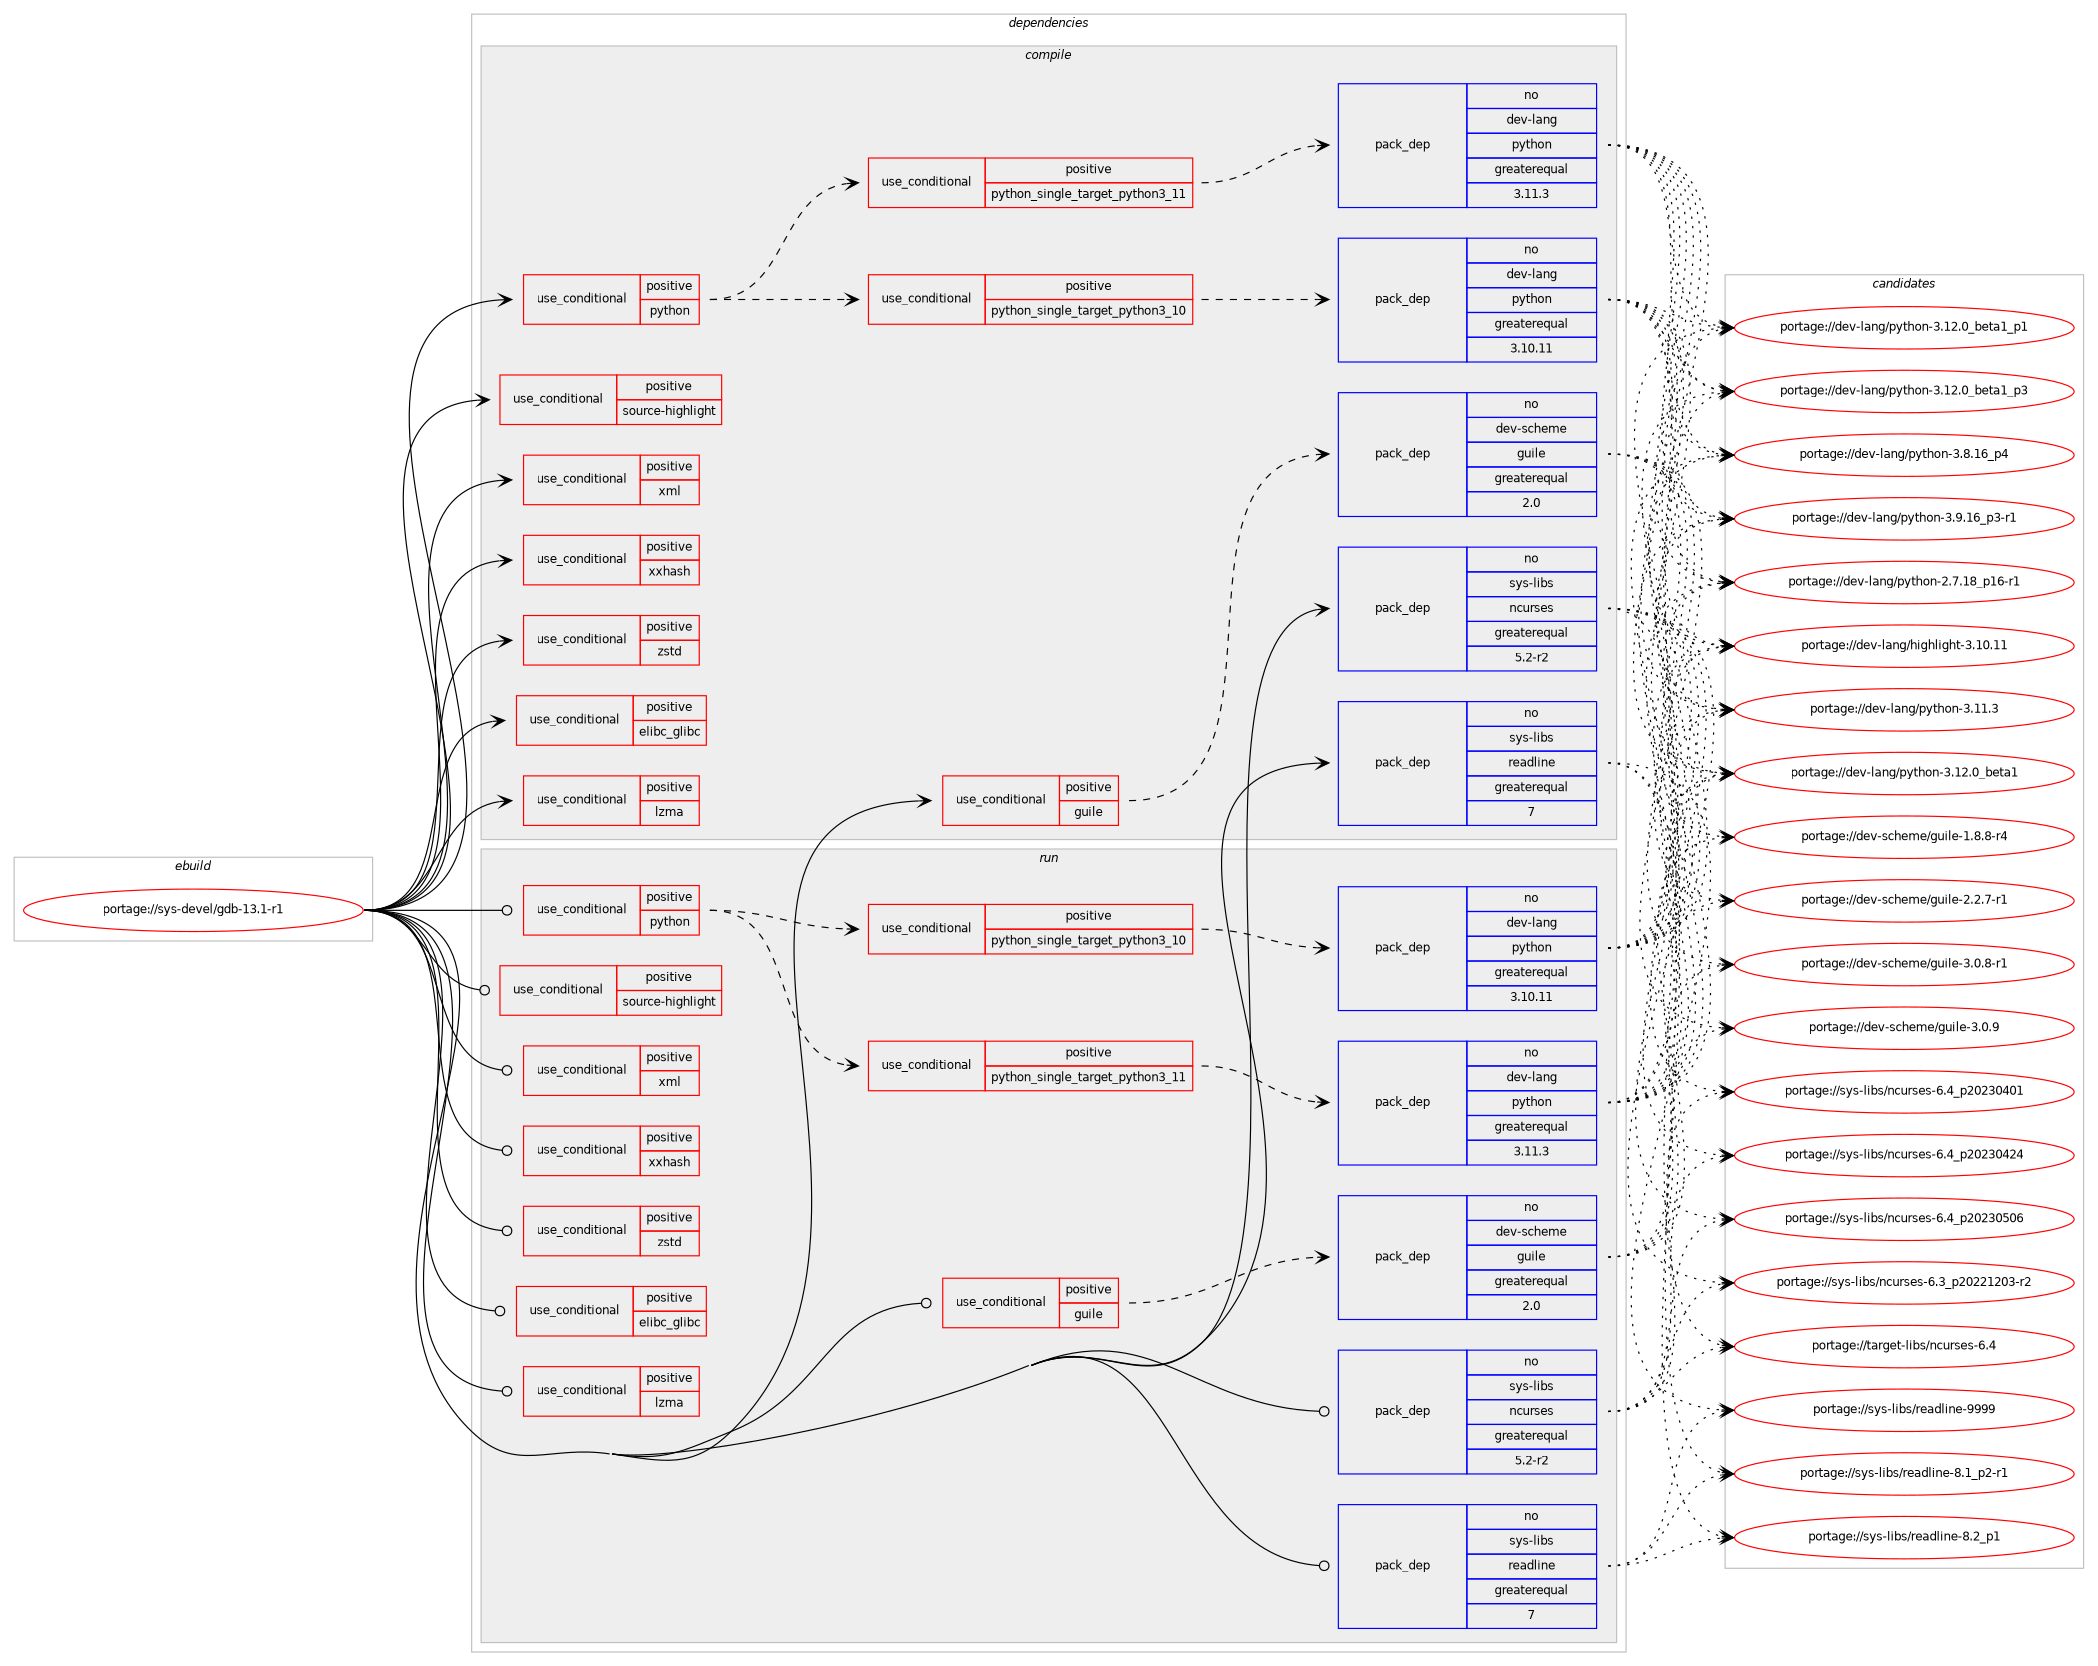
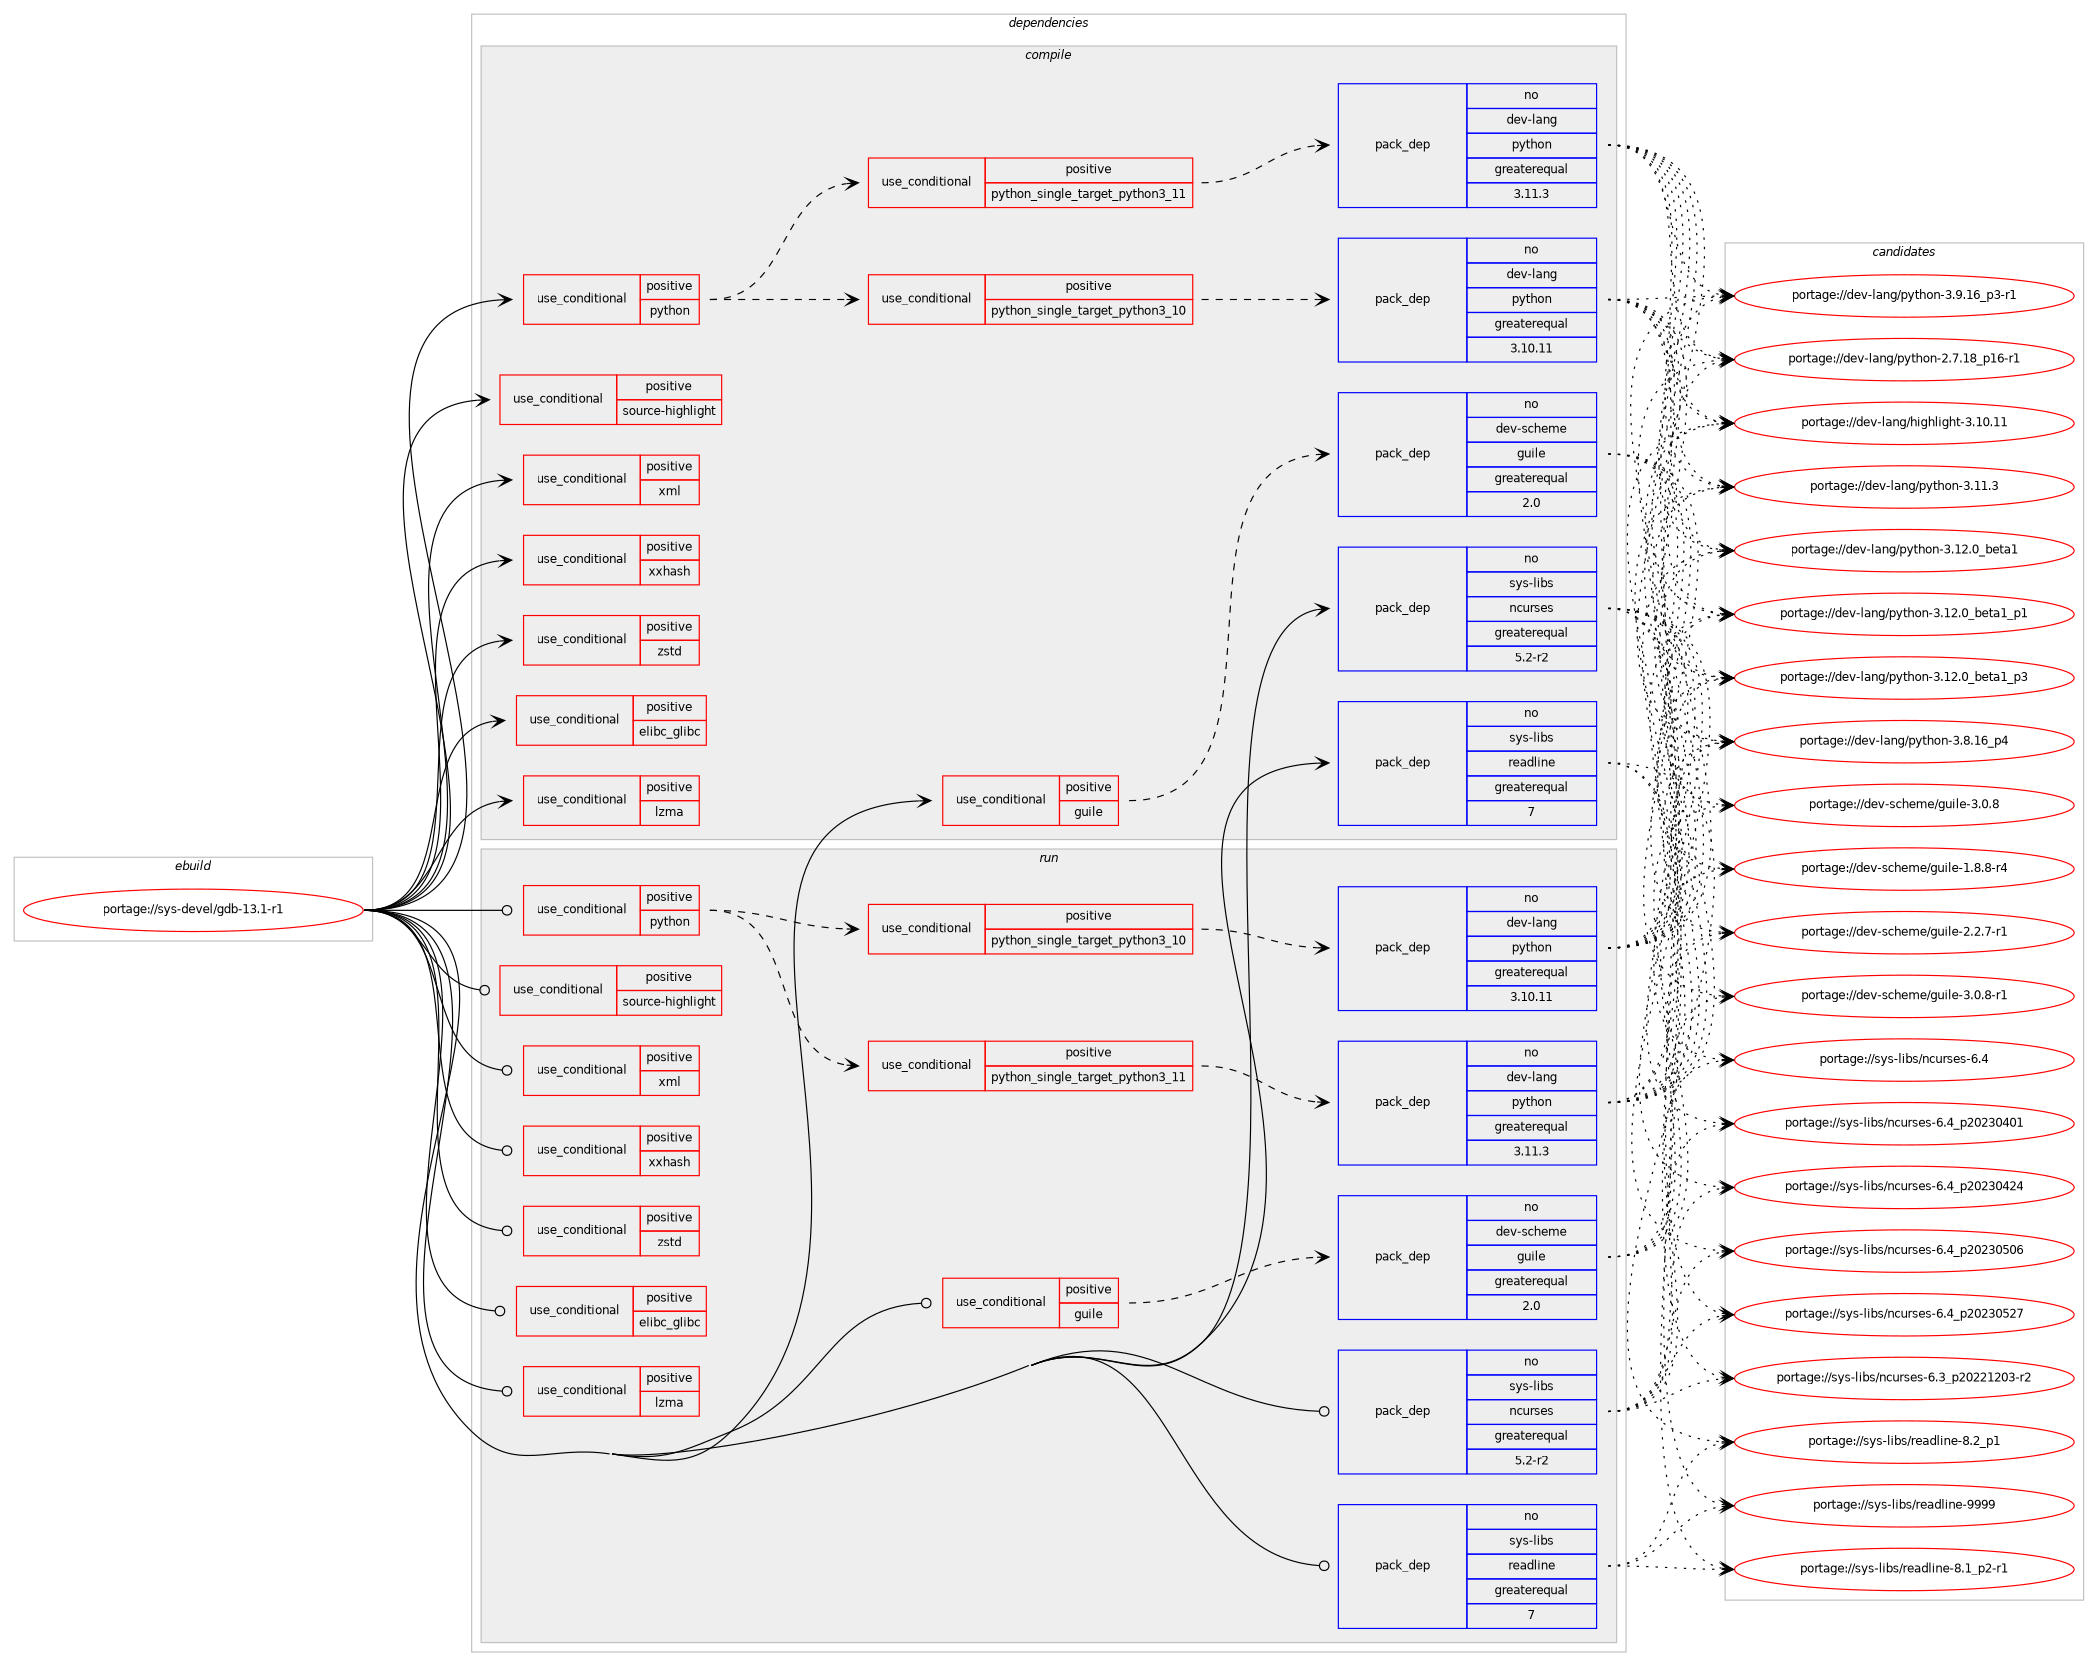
(1904, 1028) -> (1904, 805)
none -> (1904, 1315)
(1904, 1347) -> (1904, 1060)
